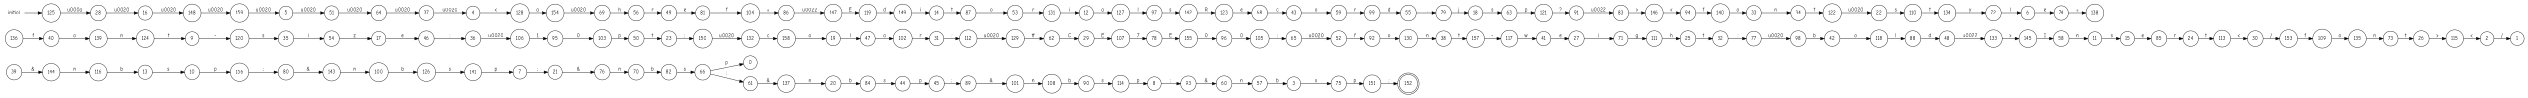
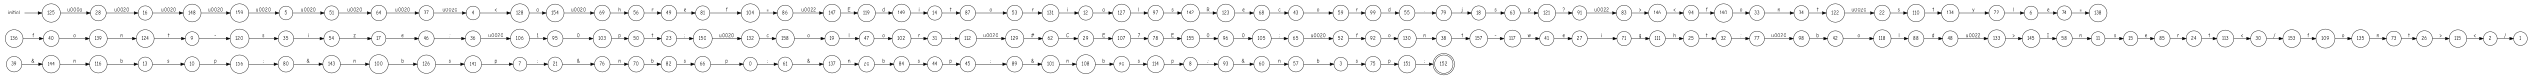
(725, 78) -> (766, 64)
